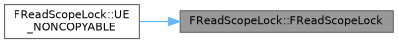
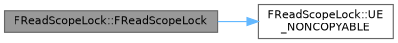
(154, 22) -> (232, 22)
